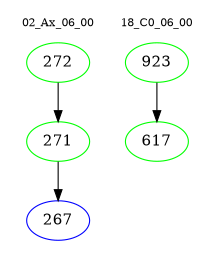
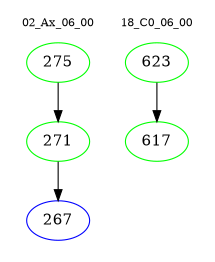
(58, 63) -> (58, 63)
(157, 63) -> (157, 63)
